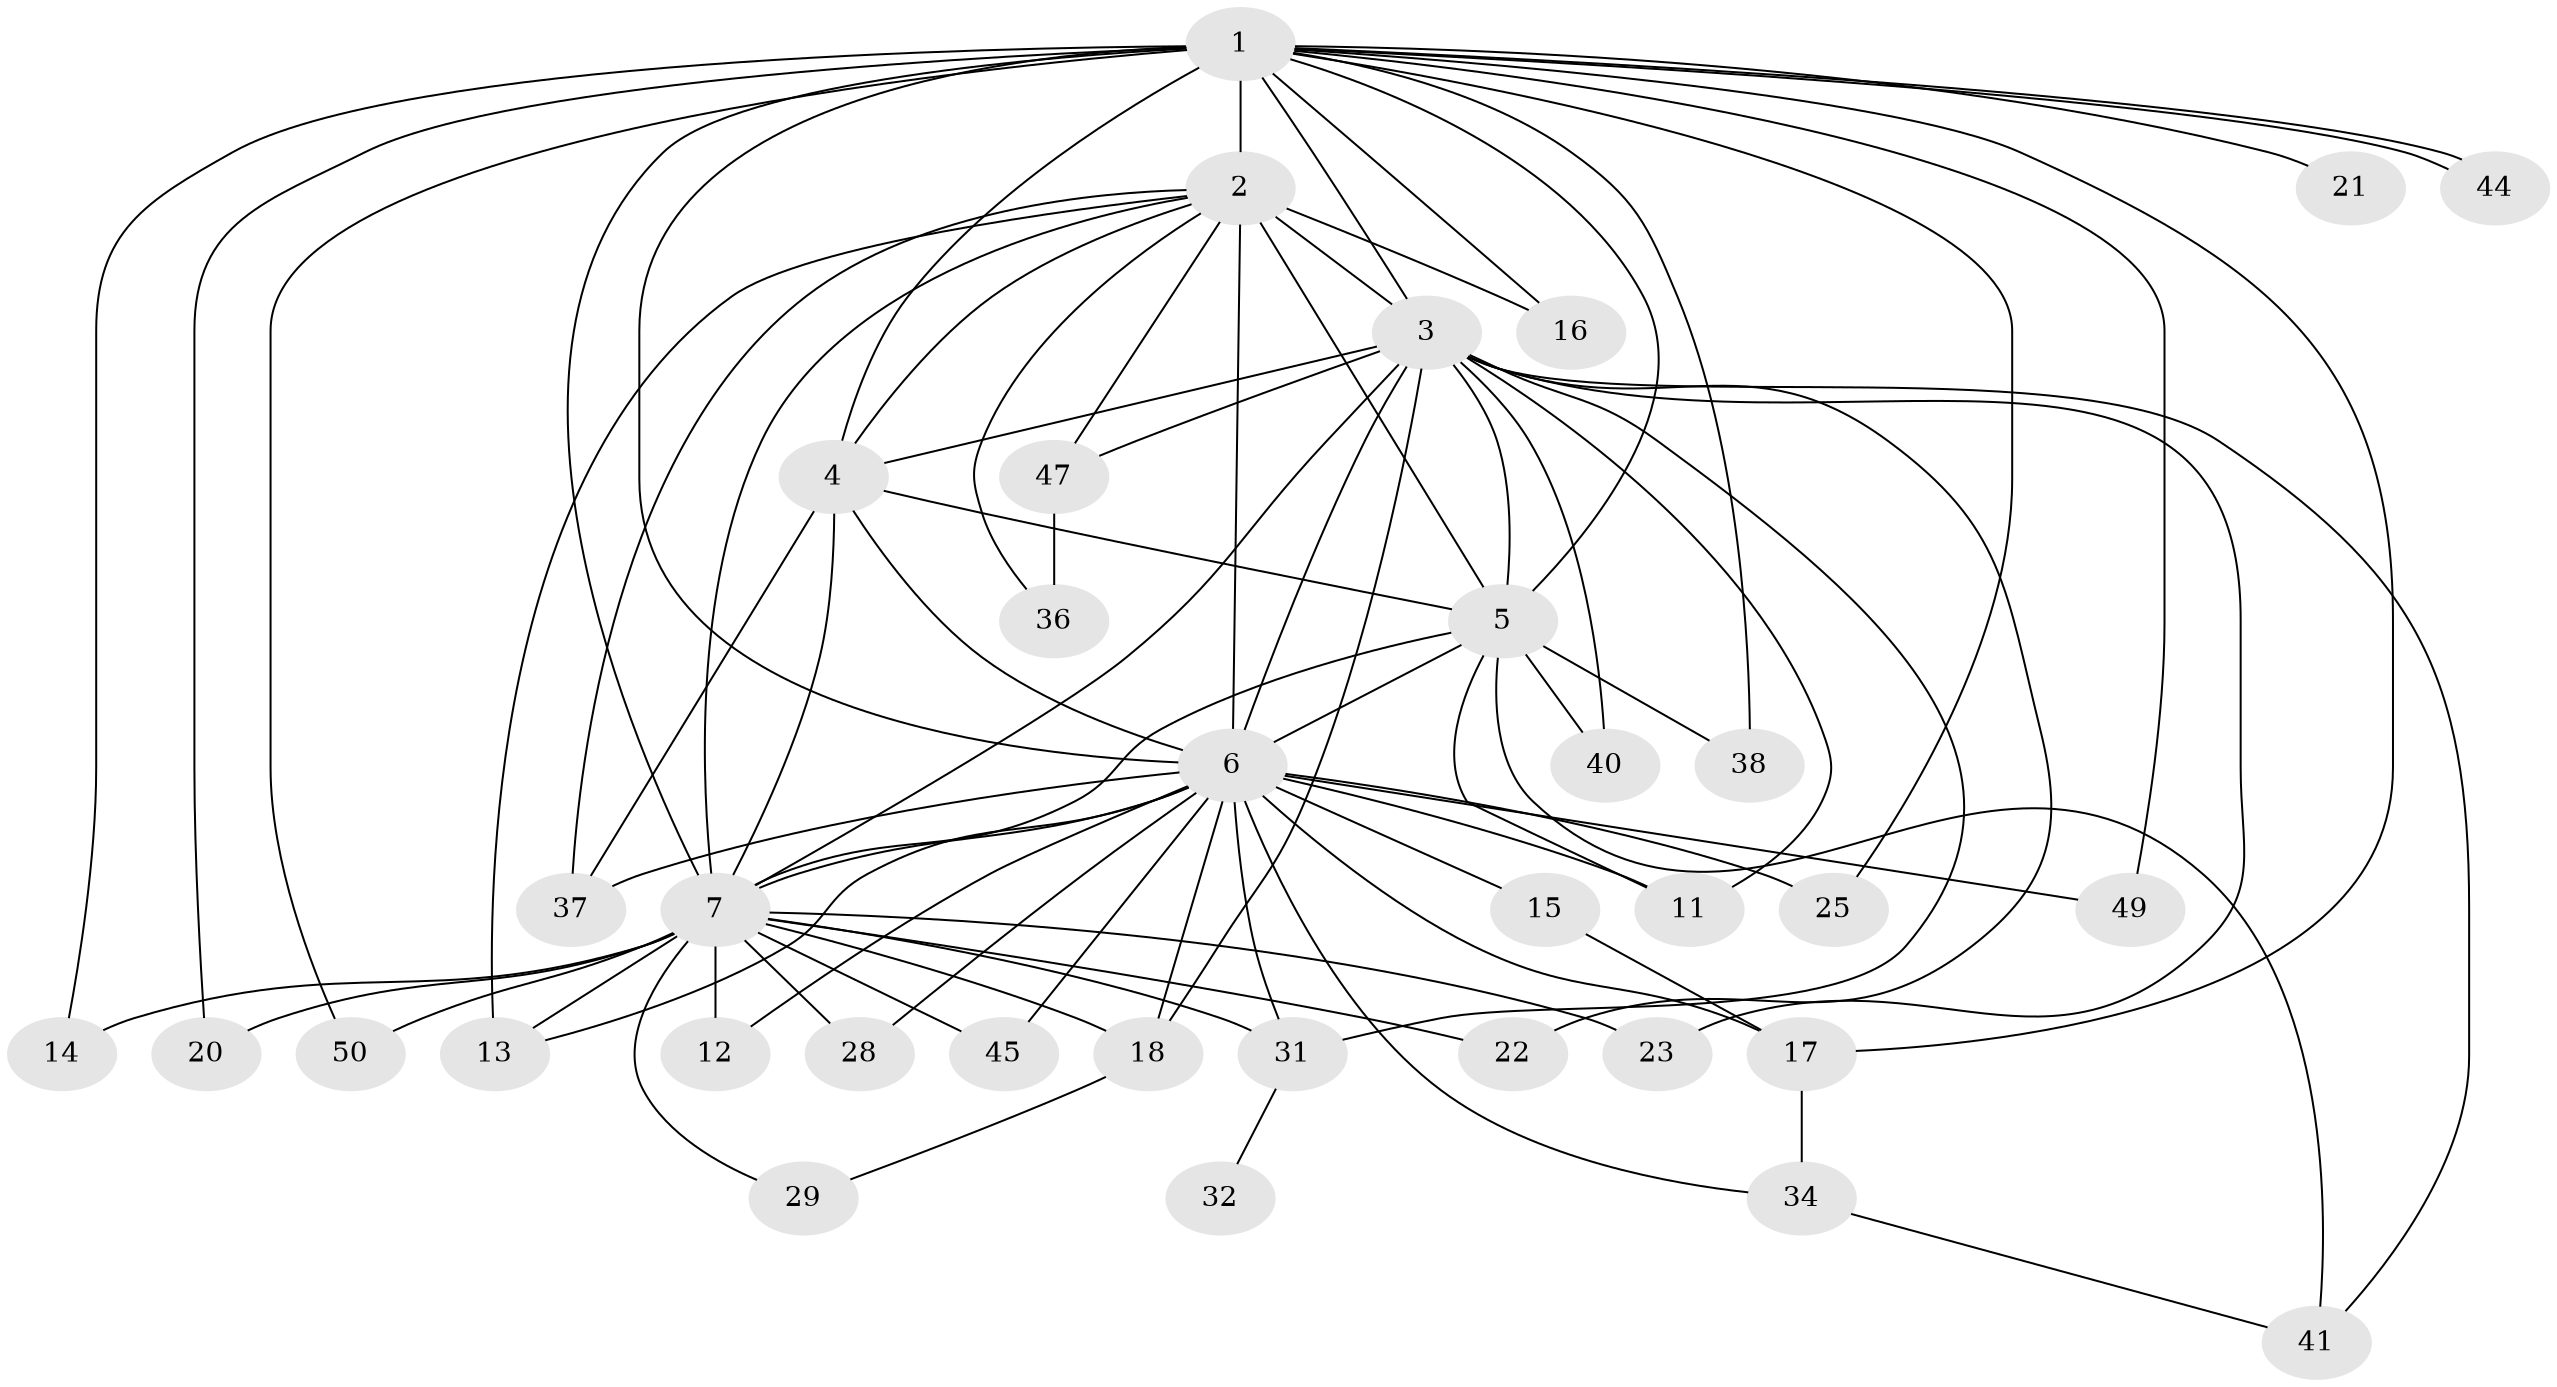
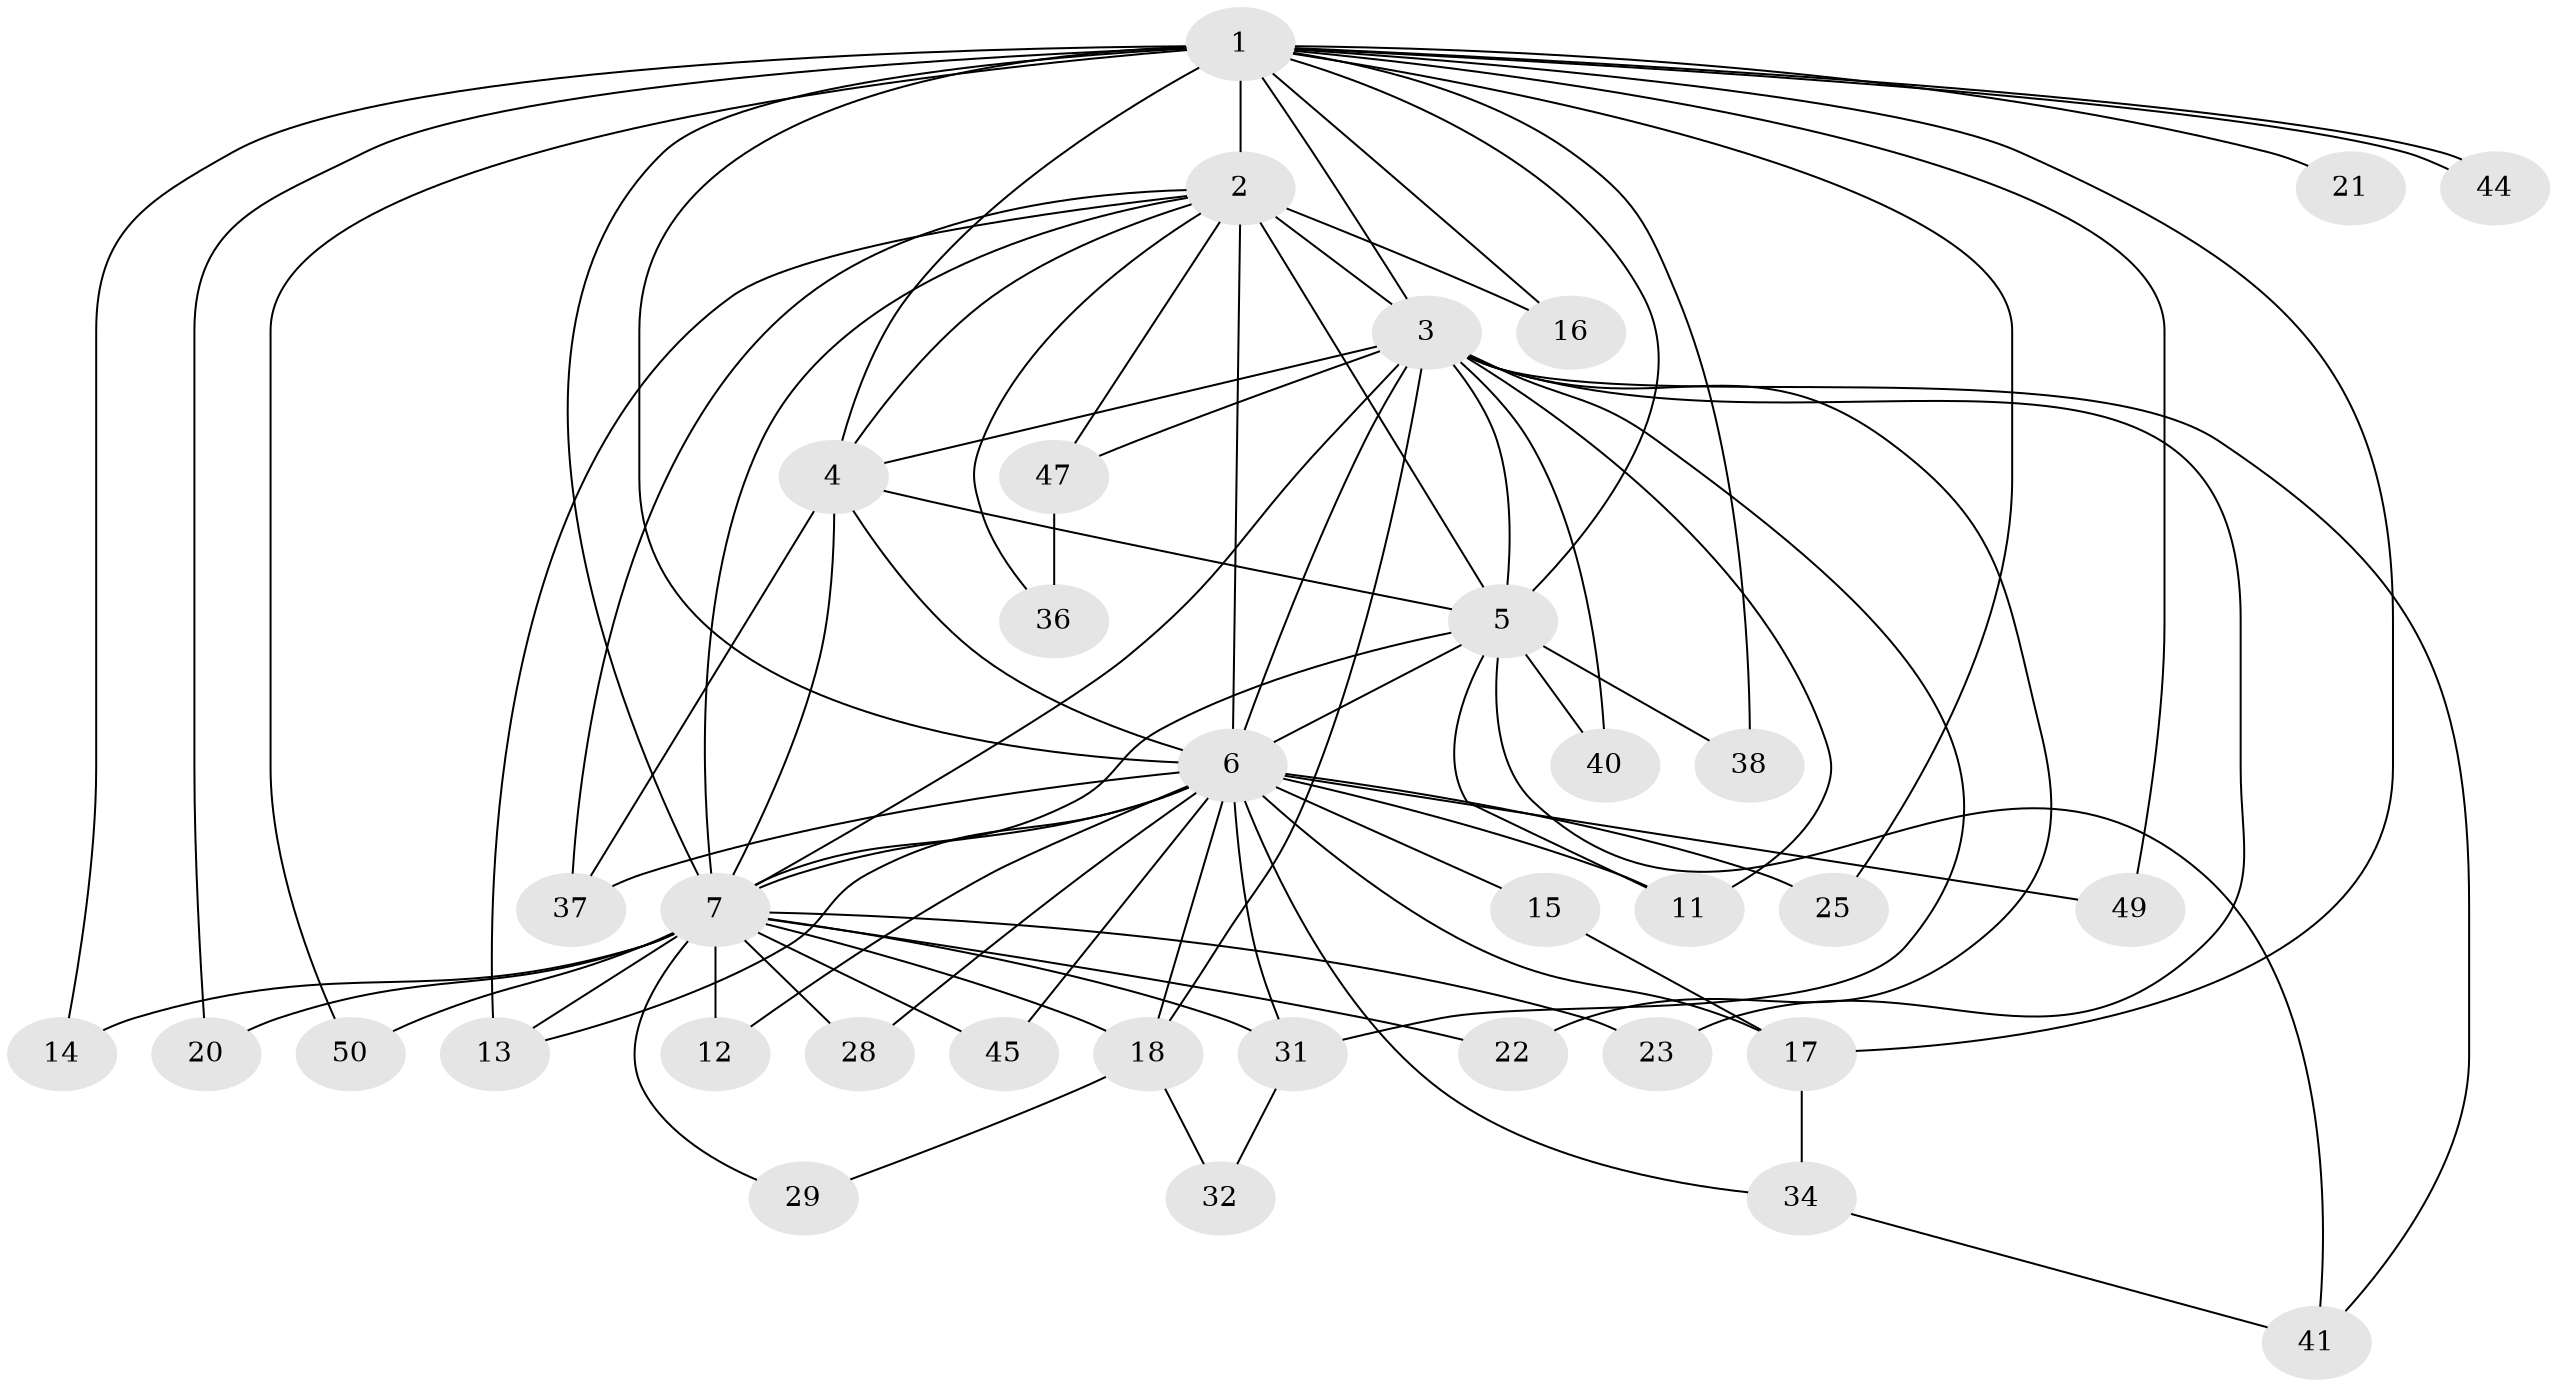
none -> (1185, 1126)
